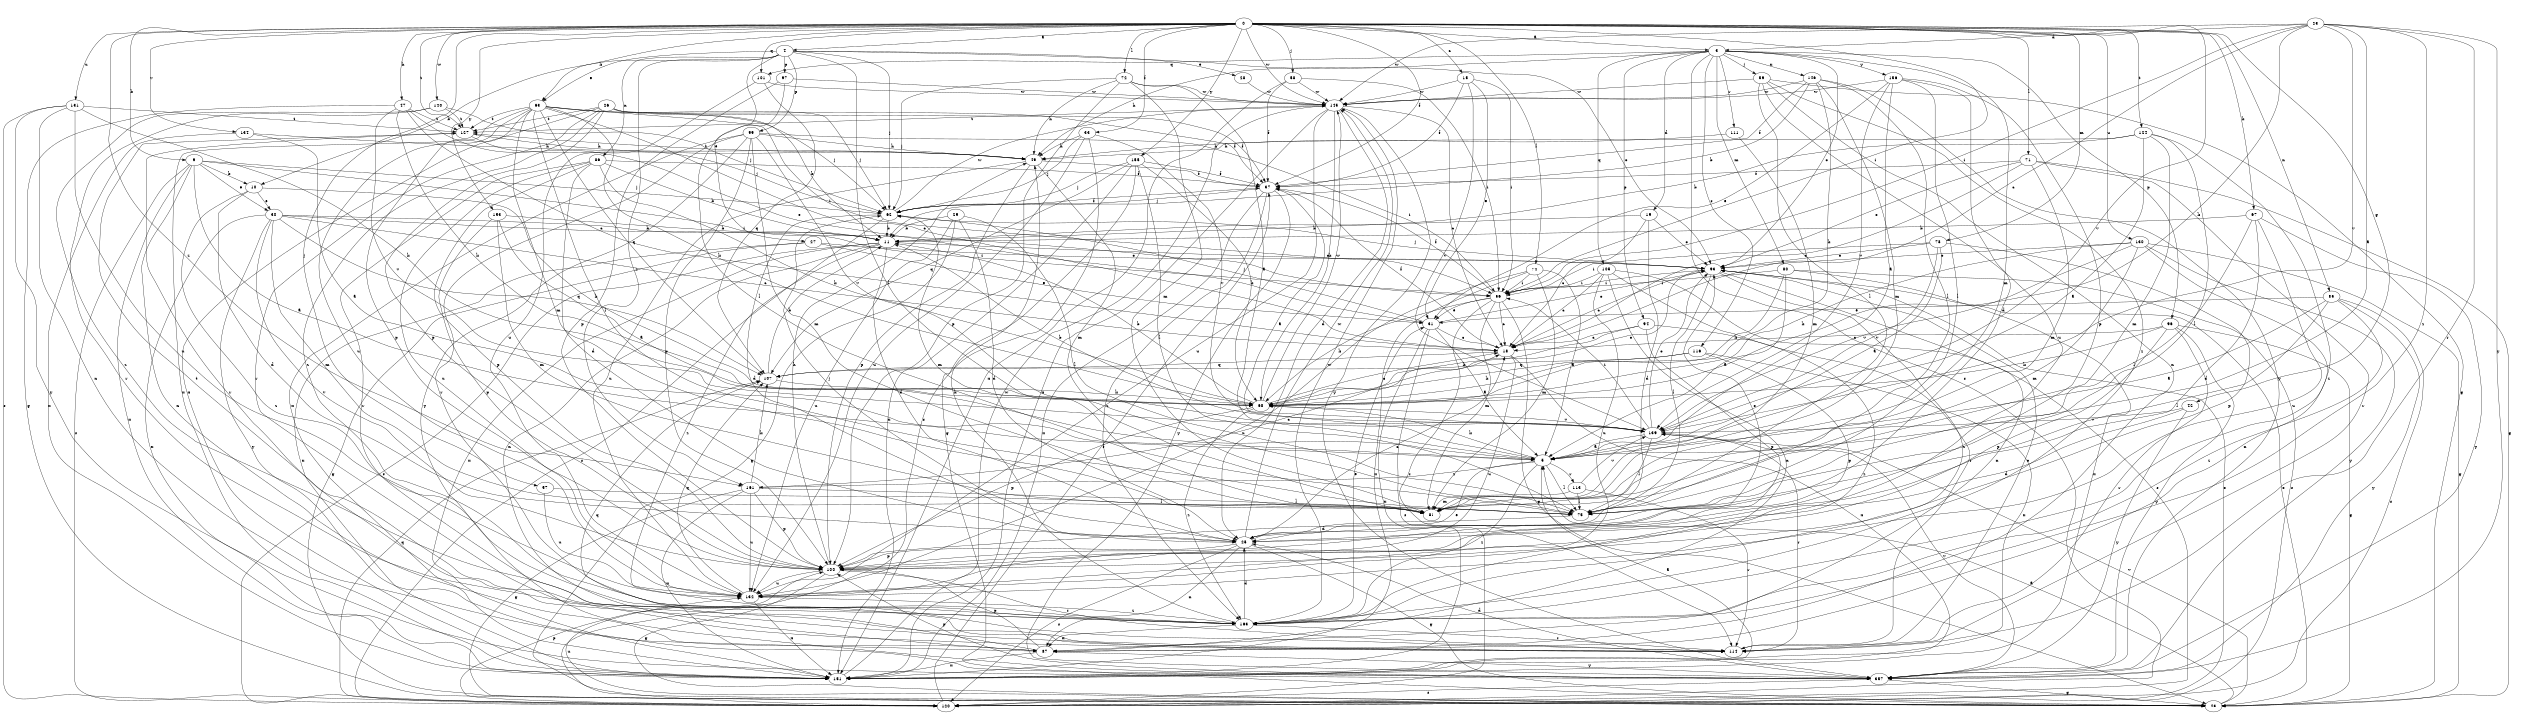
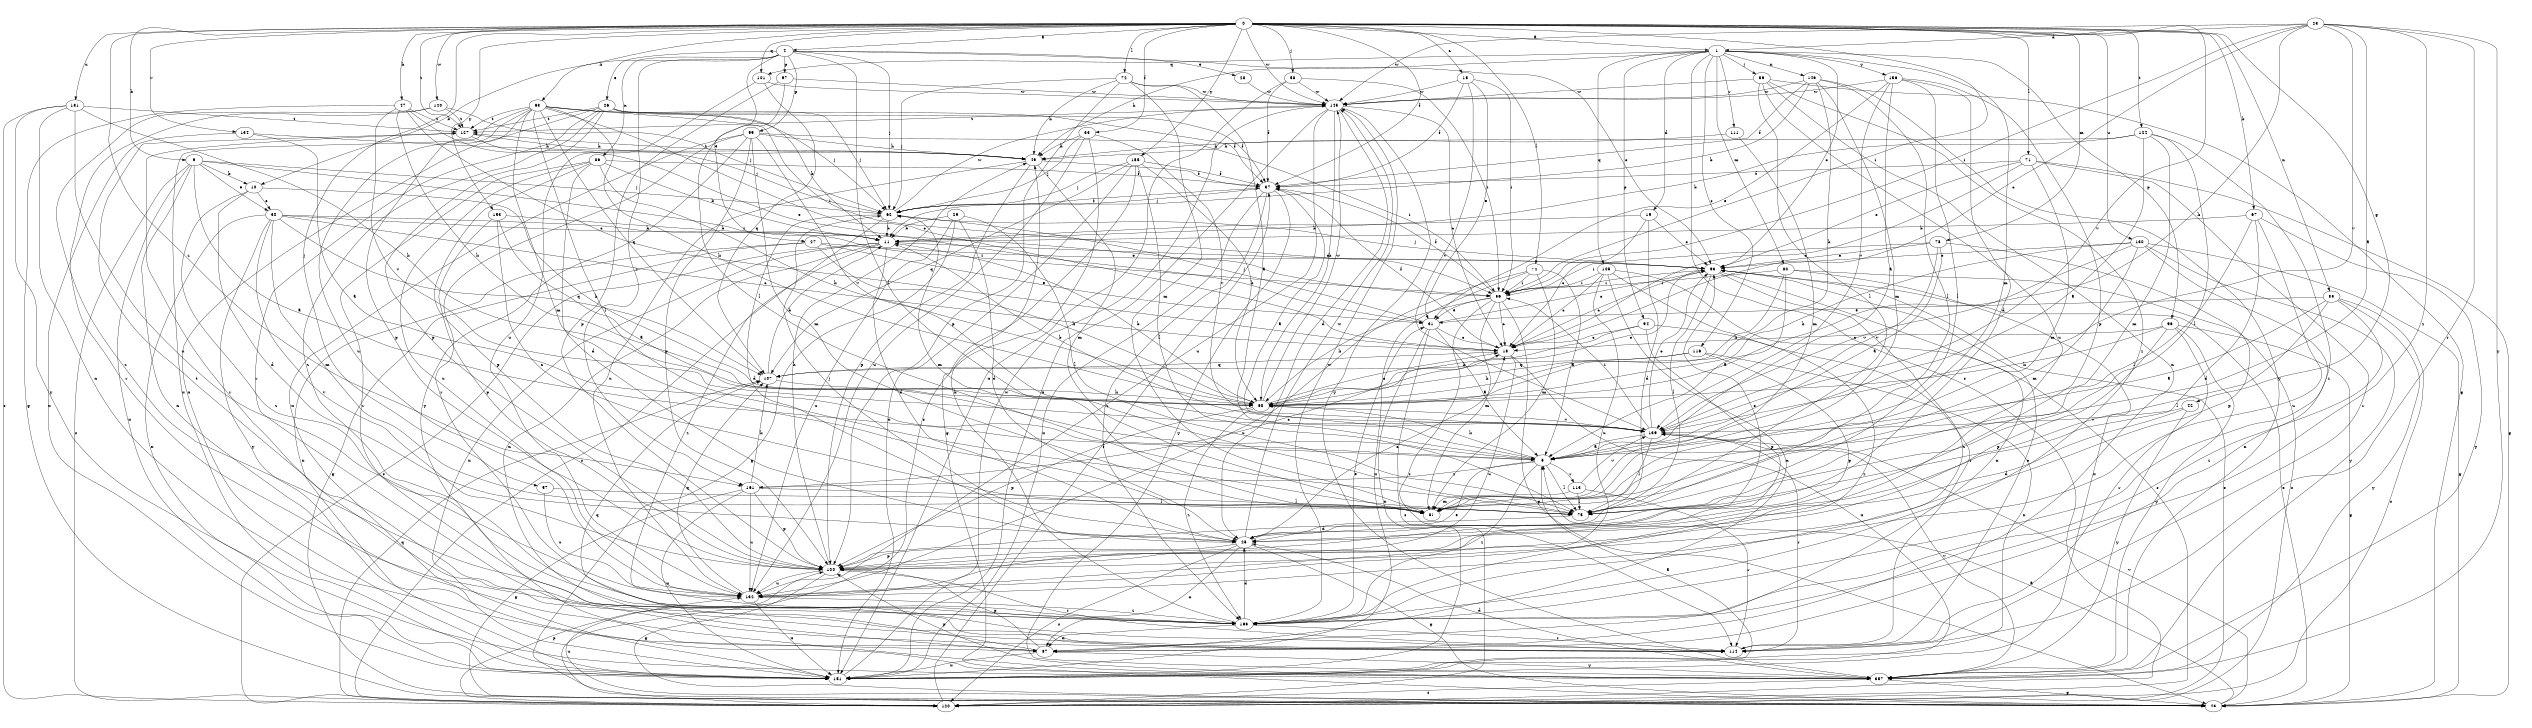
(1717, 51) -> (1717, 51)
(668, 55) -> (679, 54)
none -> (1023, 313)
(542, 365) -> (542, 365)
